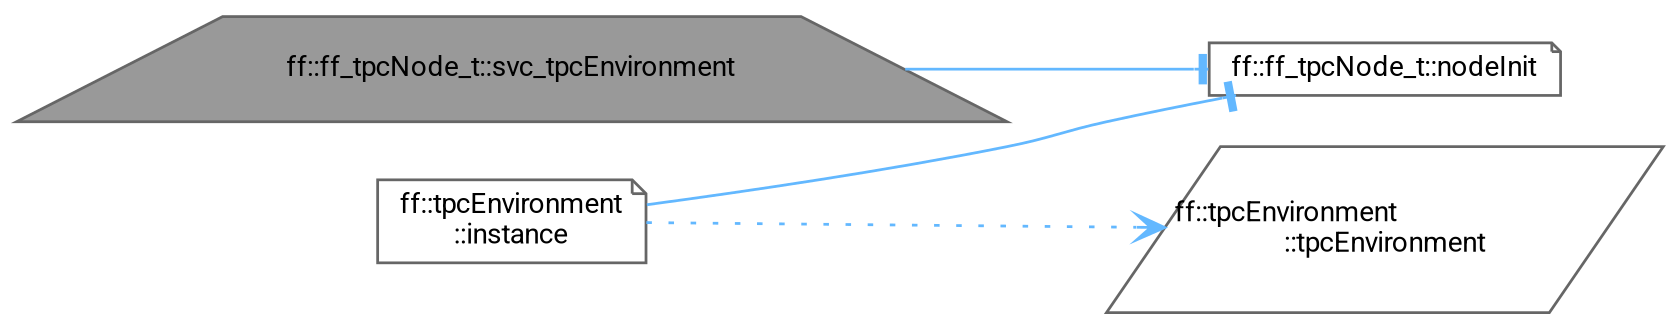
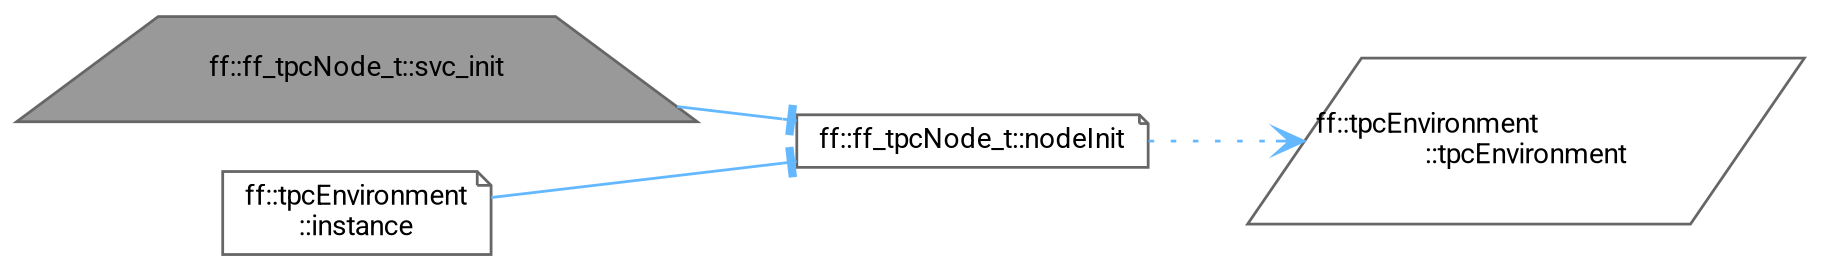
(512, 69) -> (357, 69)
(891, 225) -> (1212, 141)
